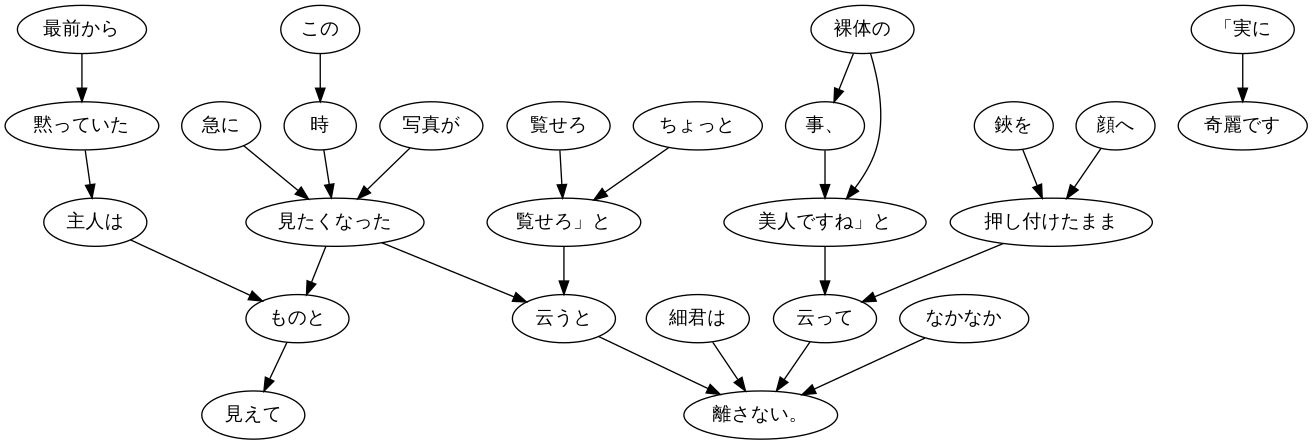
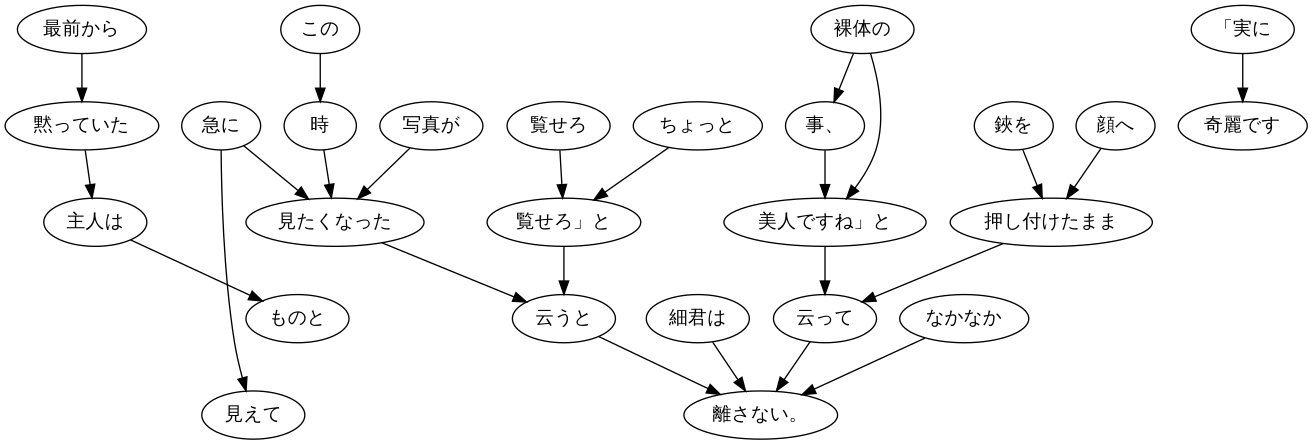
(319, 264) -> none
(278, 361) -> (226, 265)
